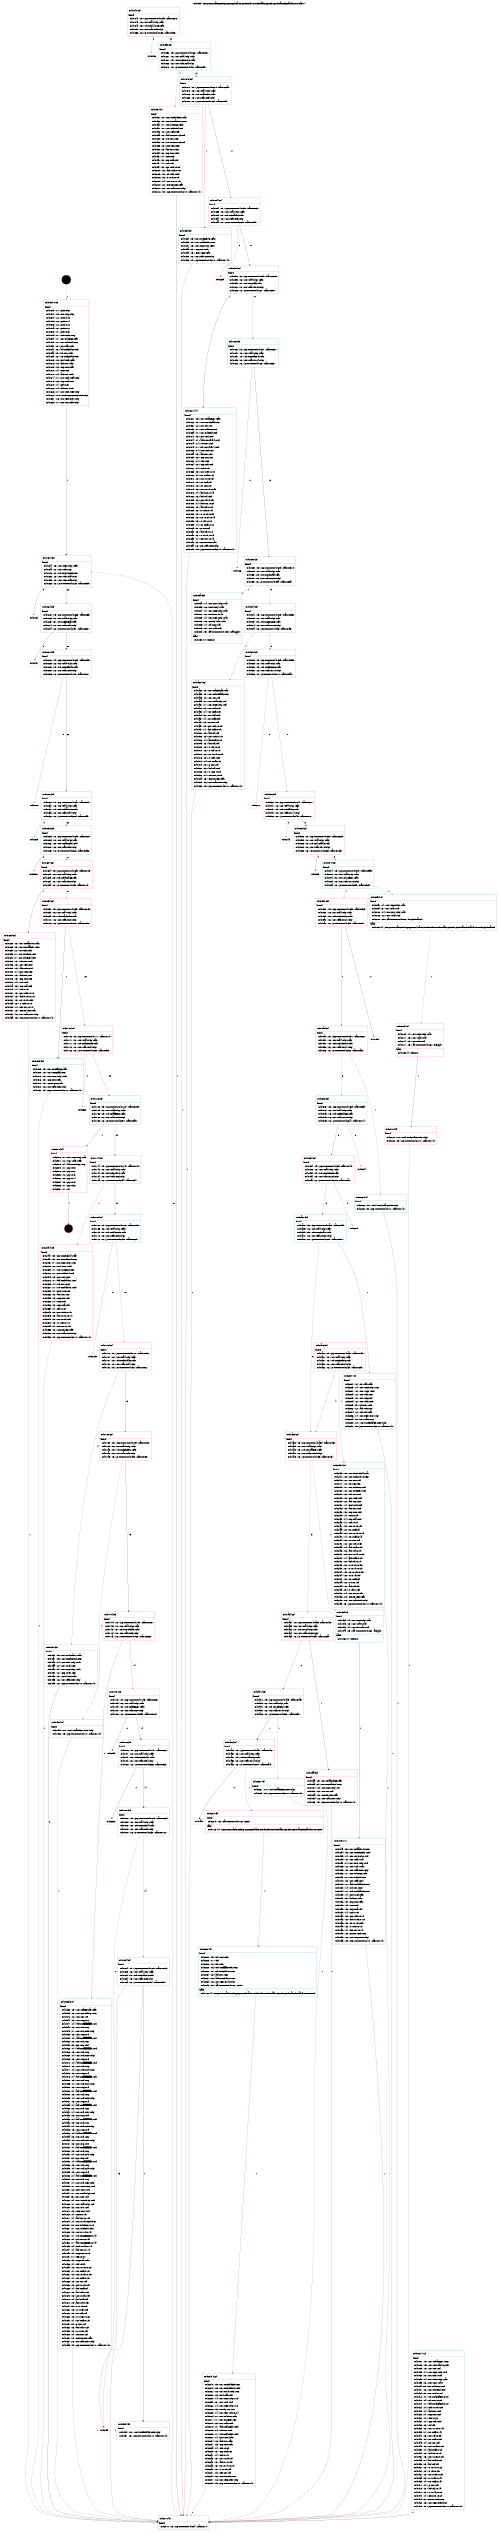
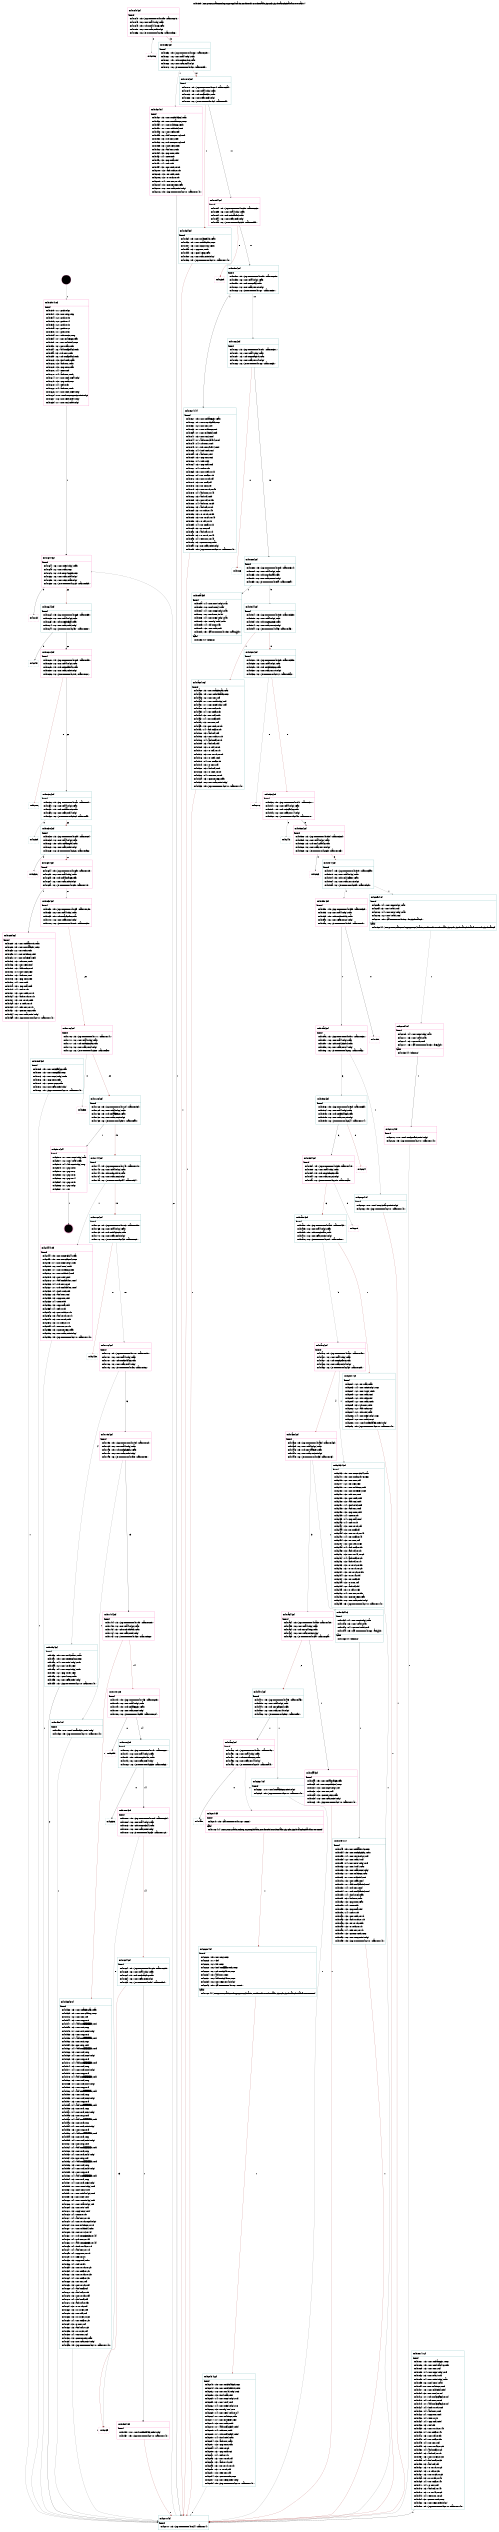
(62, 992) -> none
(312, 1337) -> (330, 1292)
(130, 2273) -> (152, 2479)
